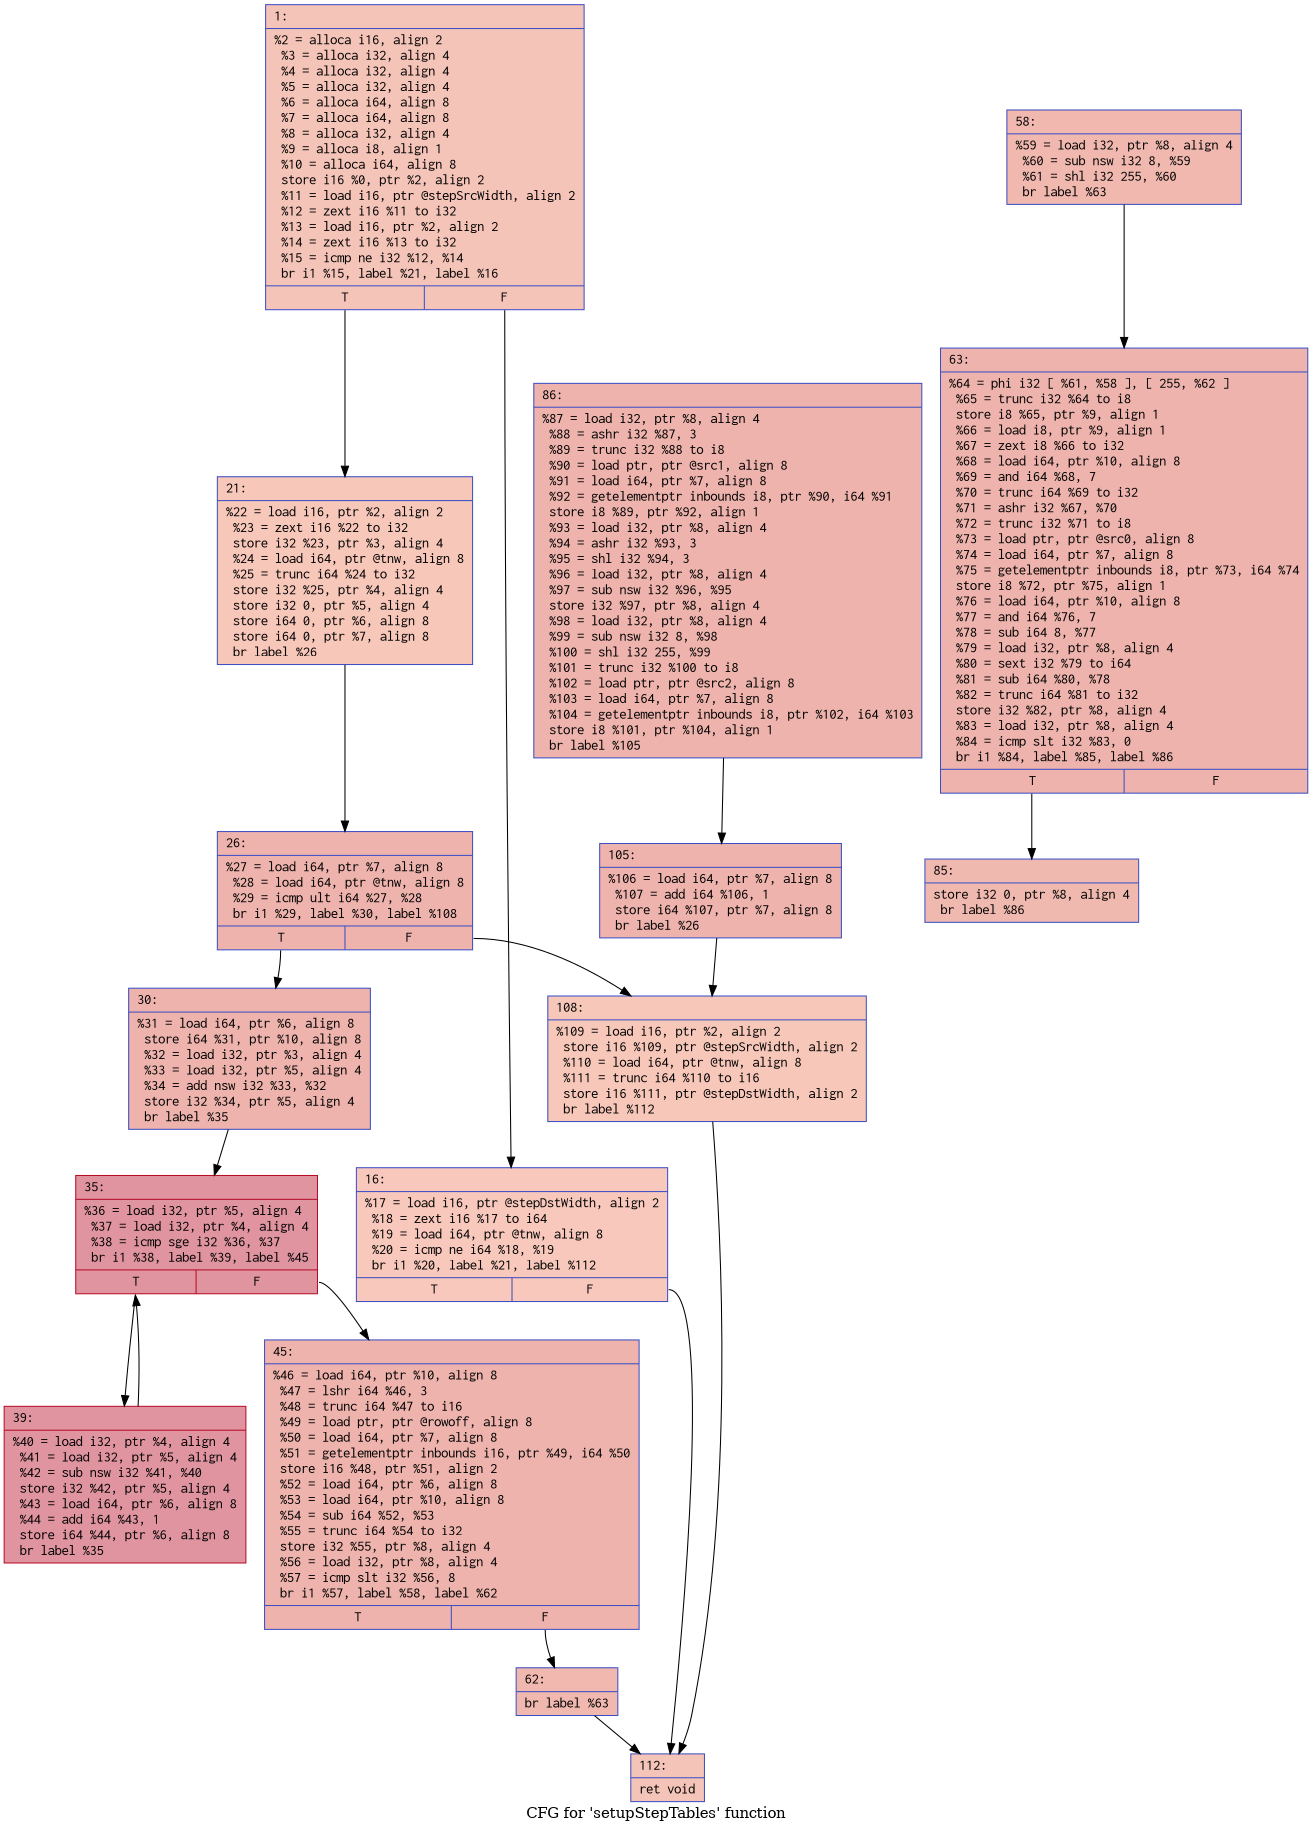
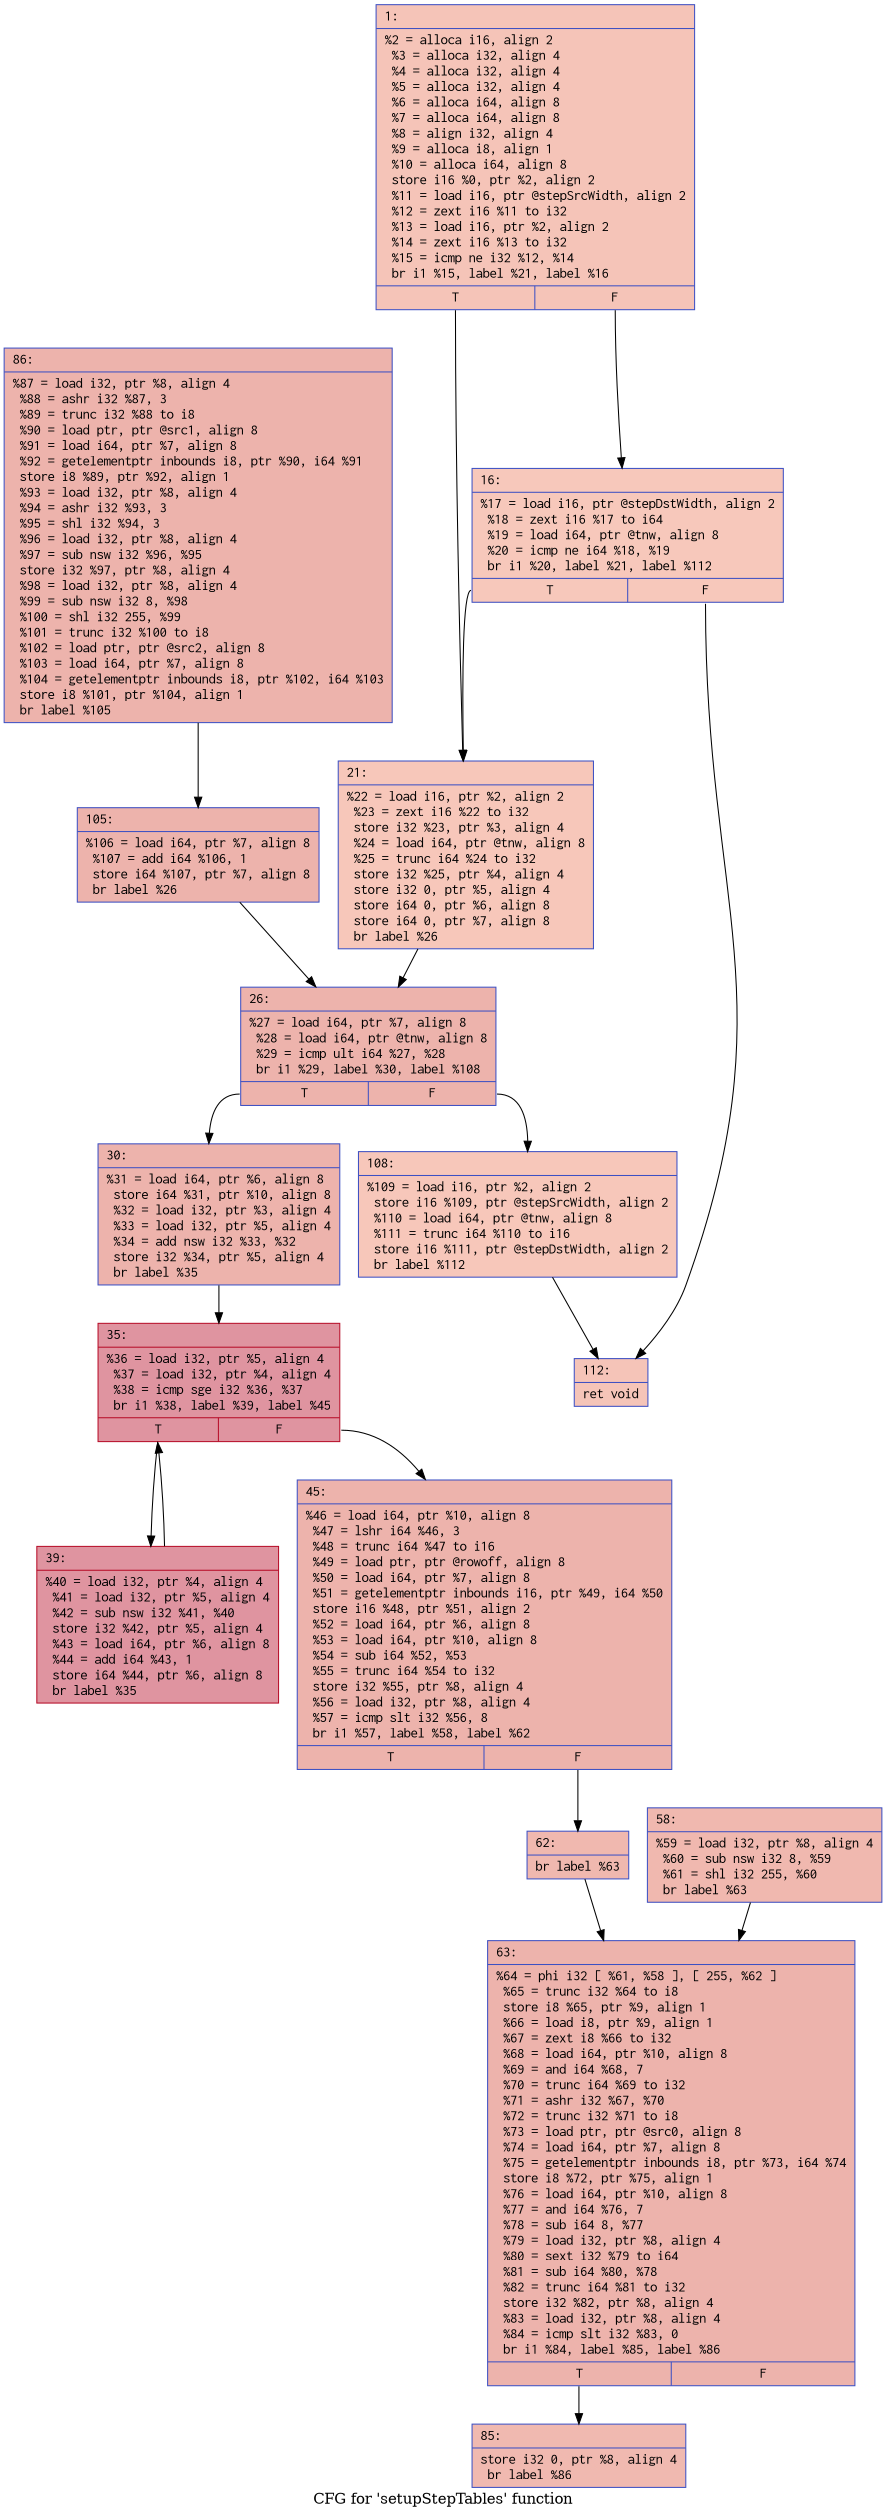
(362, 133) -> (469, 133)
none -> (463, 670)
(715, 962) -> (274, 941)
(613, 1731) -> (593, 1905)
